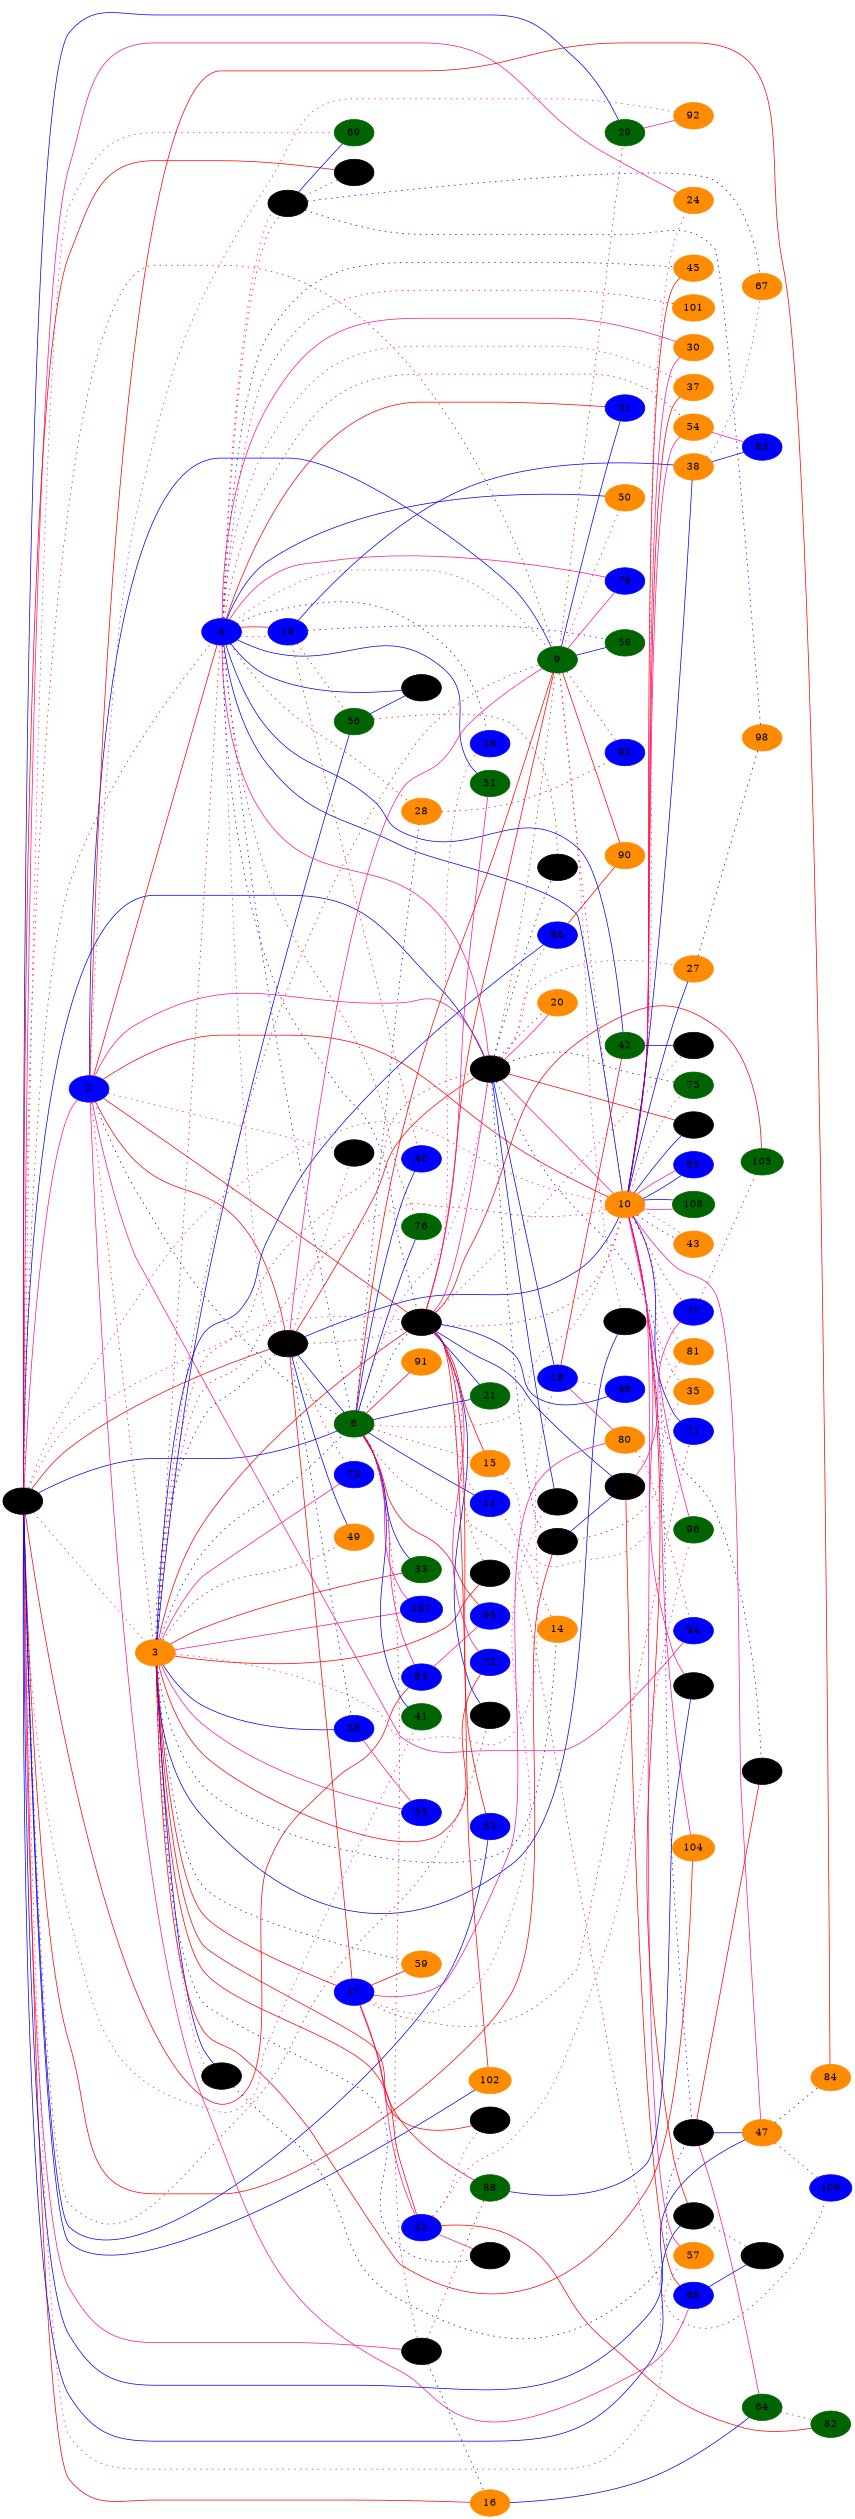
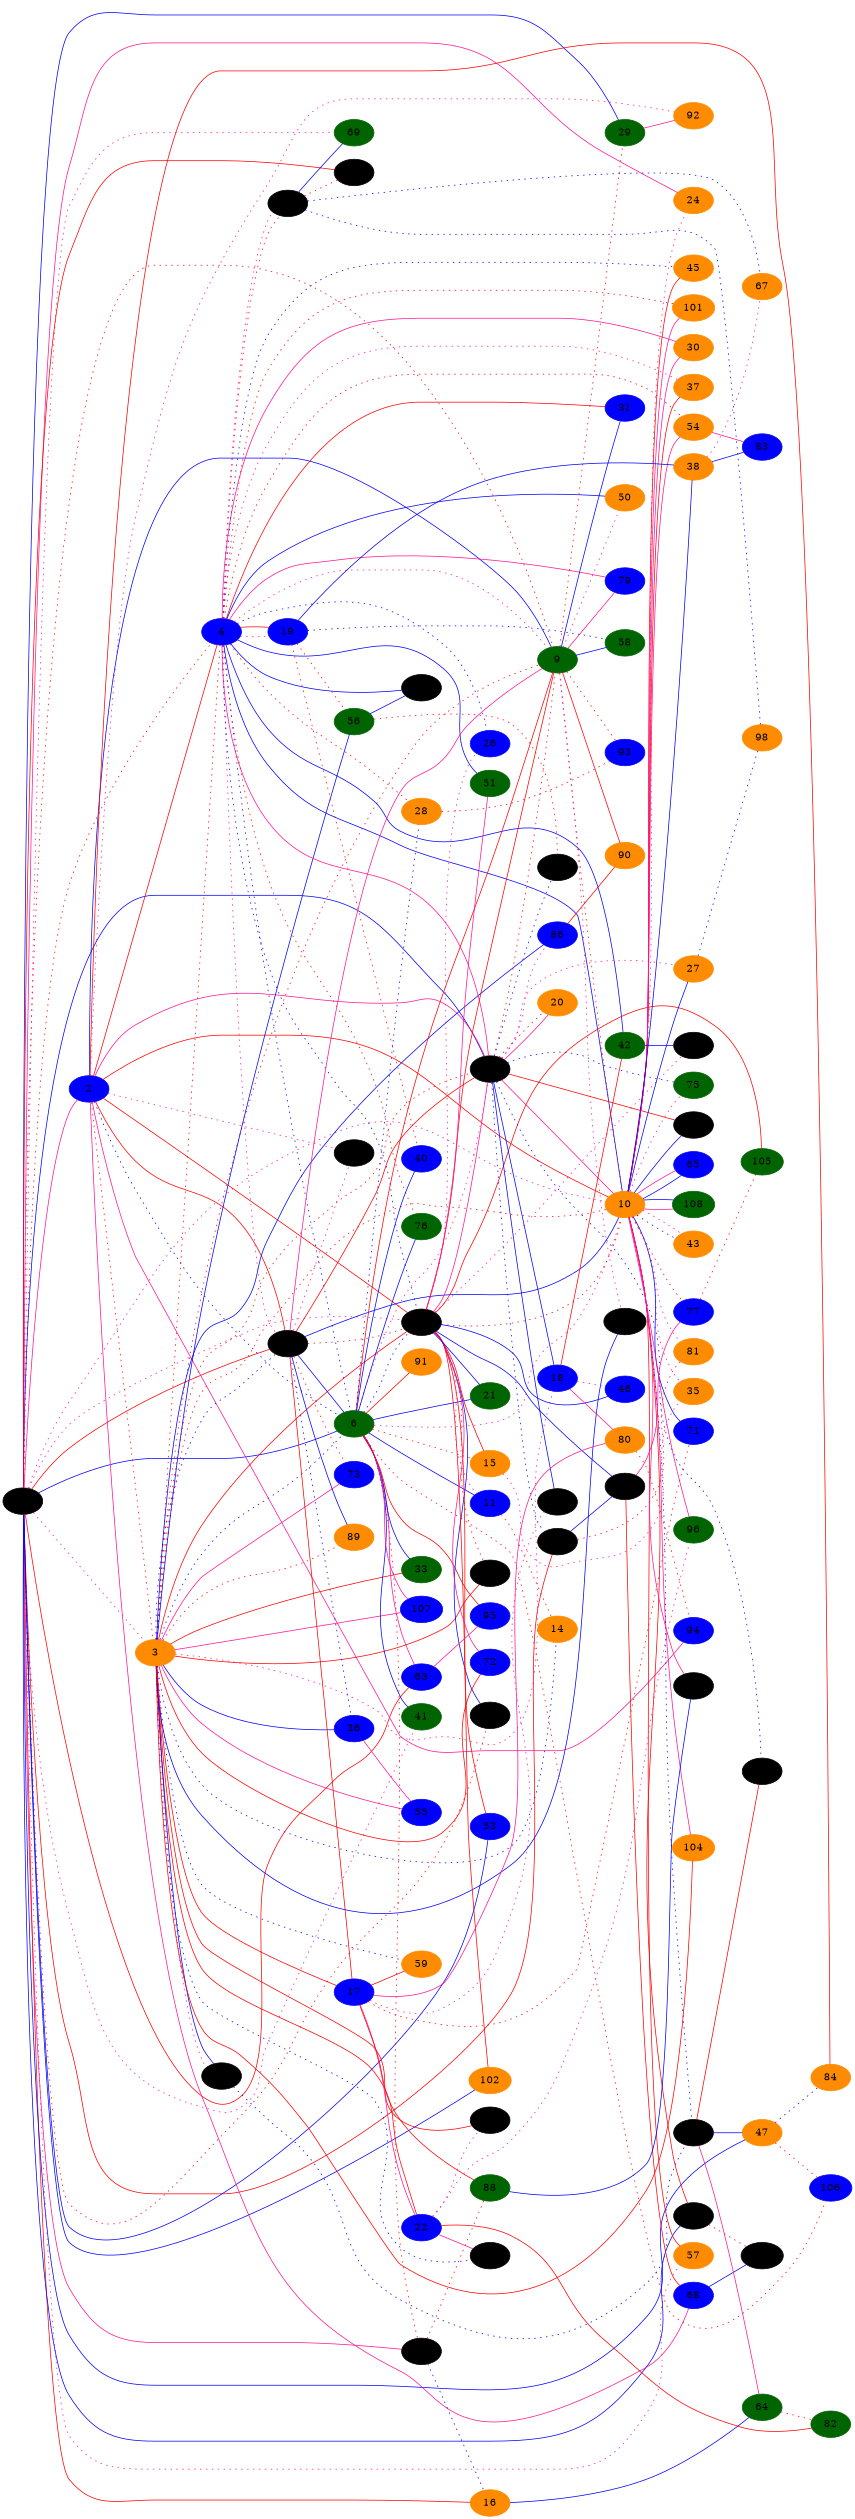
(354, 1537) -> (354, 1537)
(739, 1649) -> (649, 754)
(648, 1707) -> (648, 1707)
